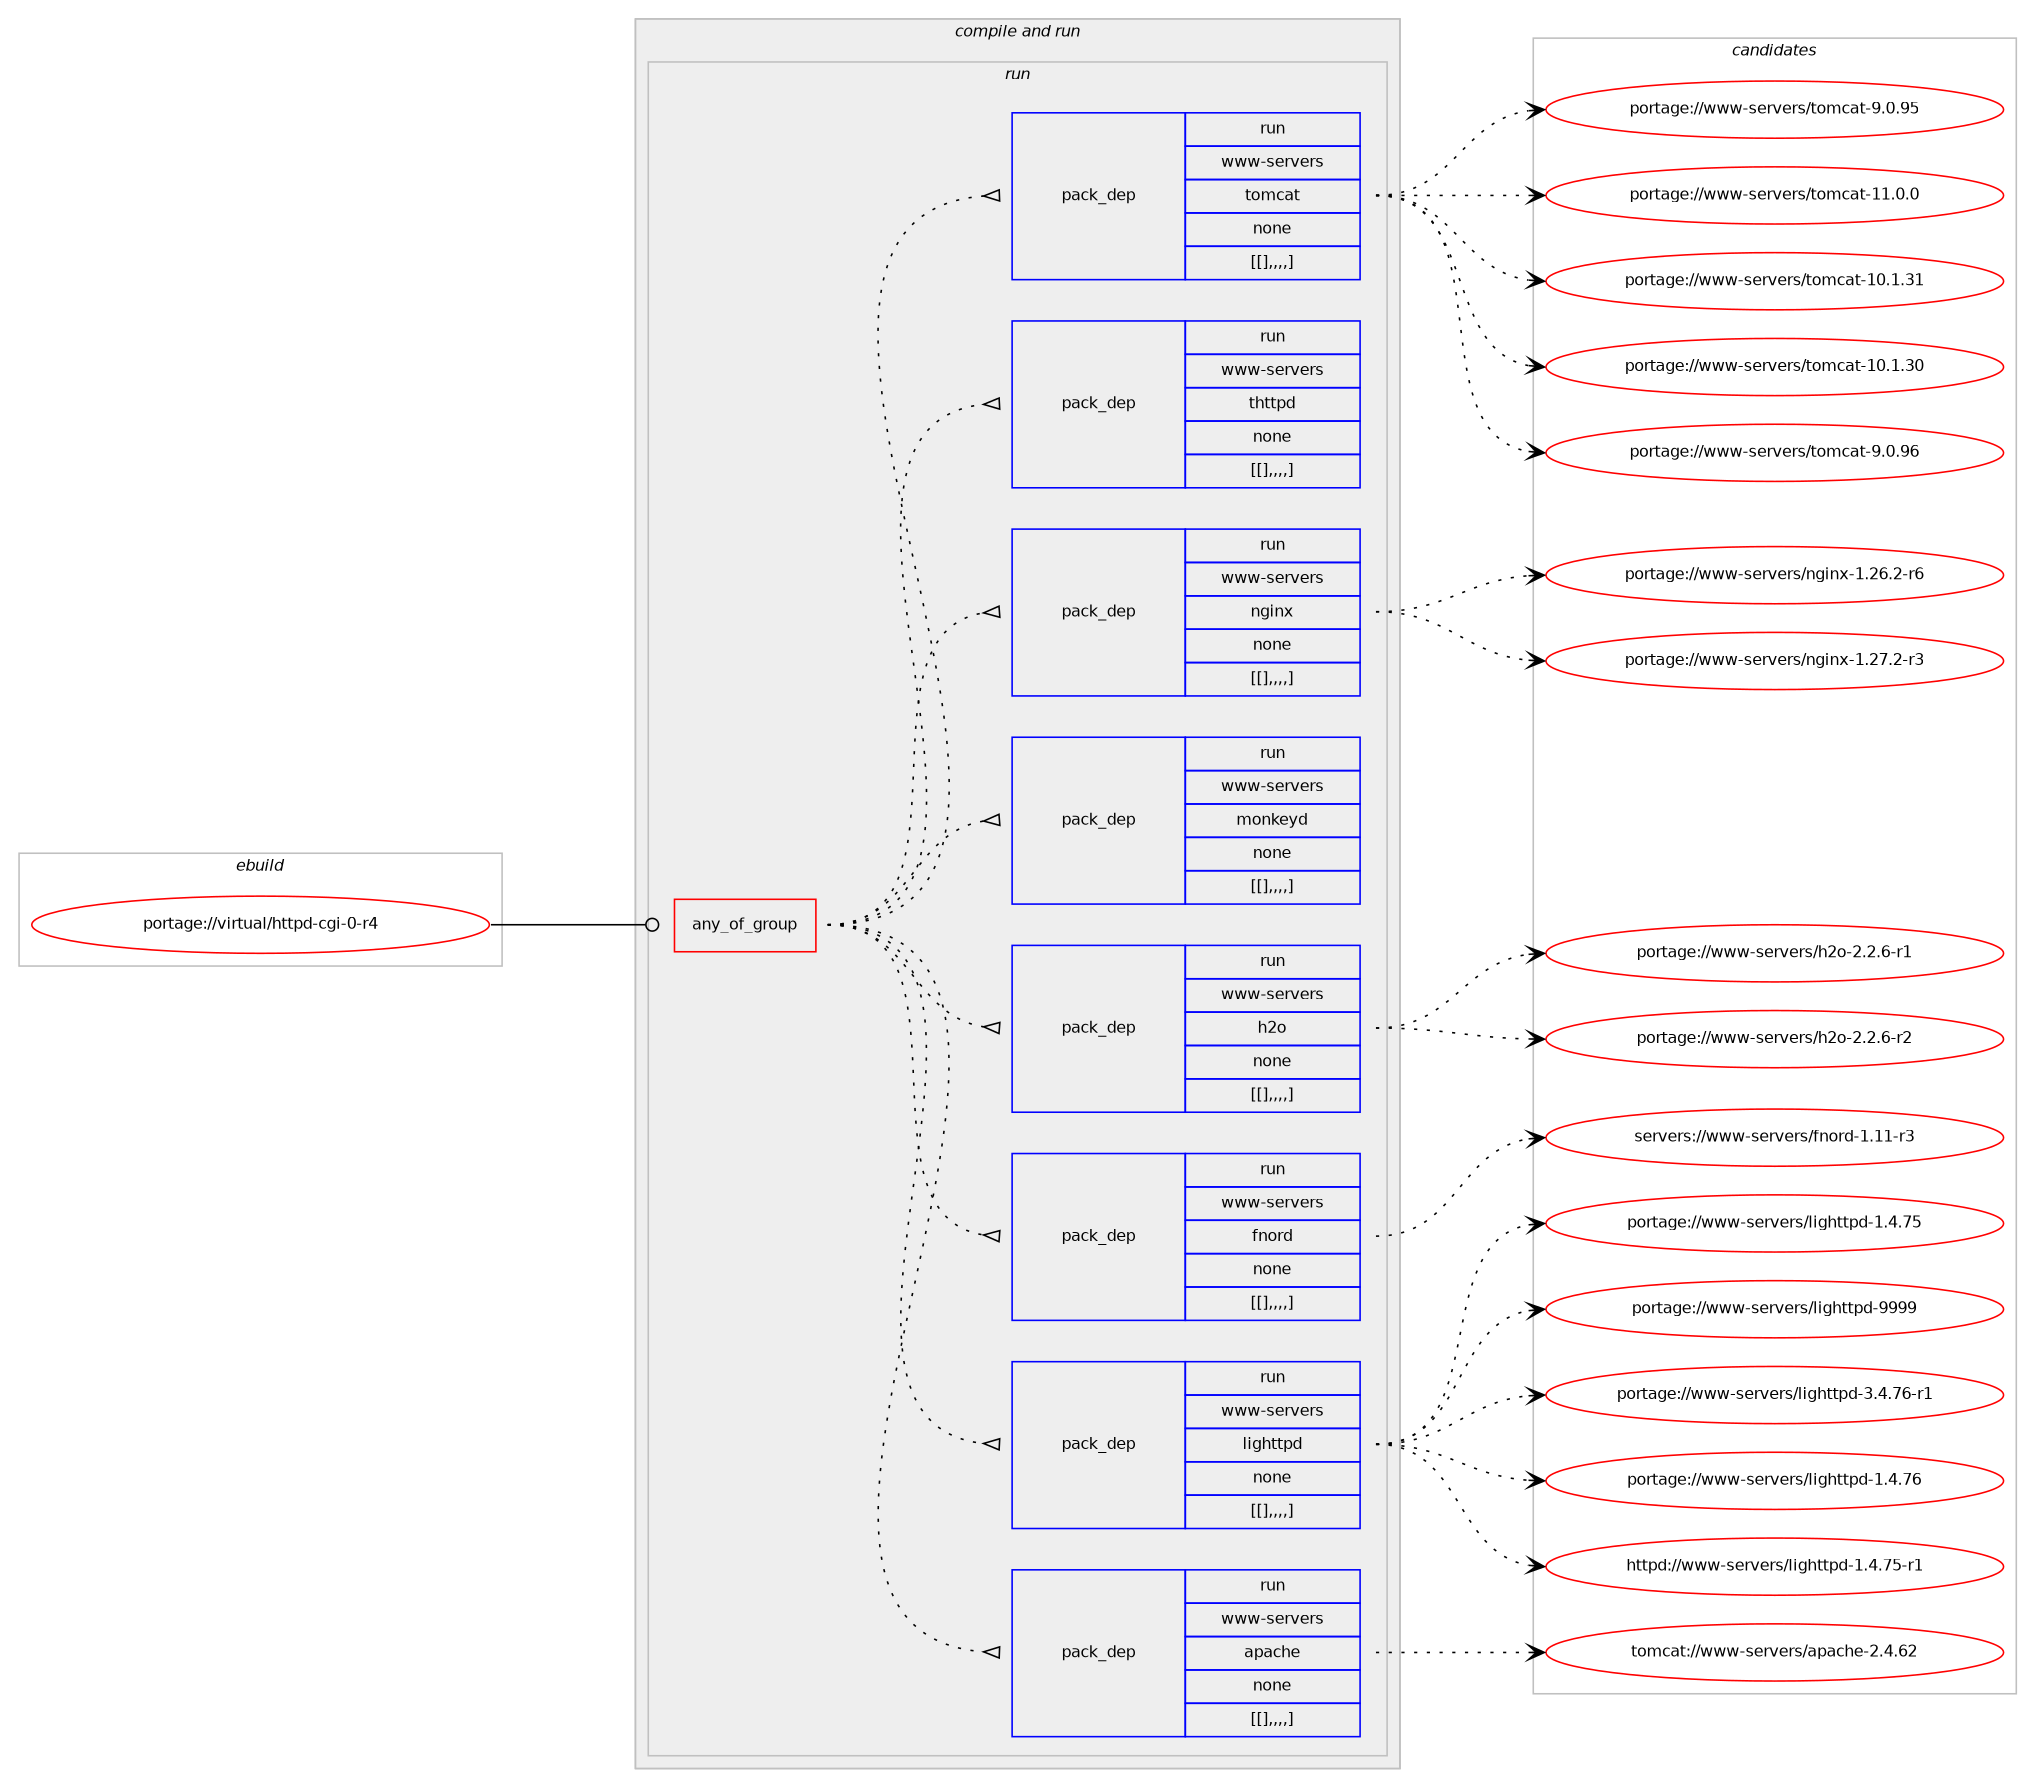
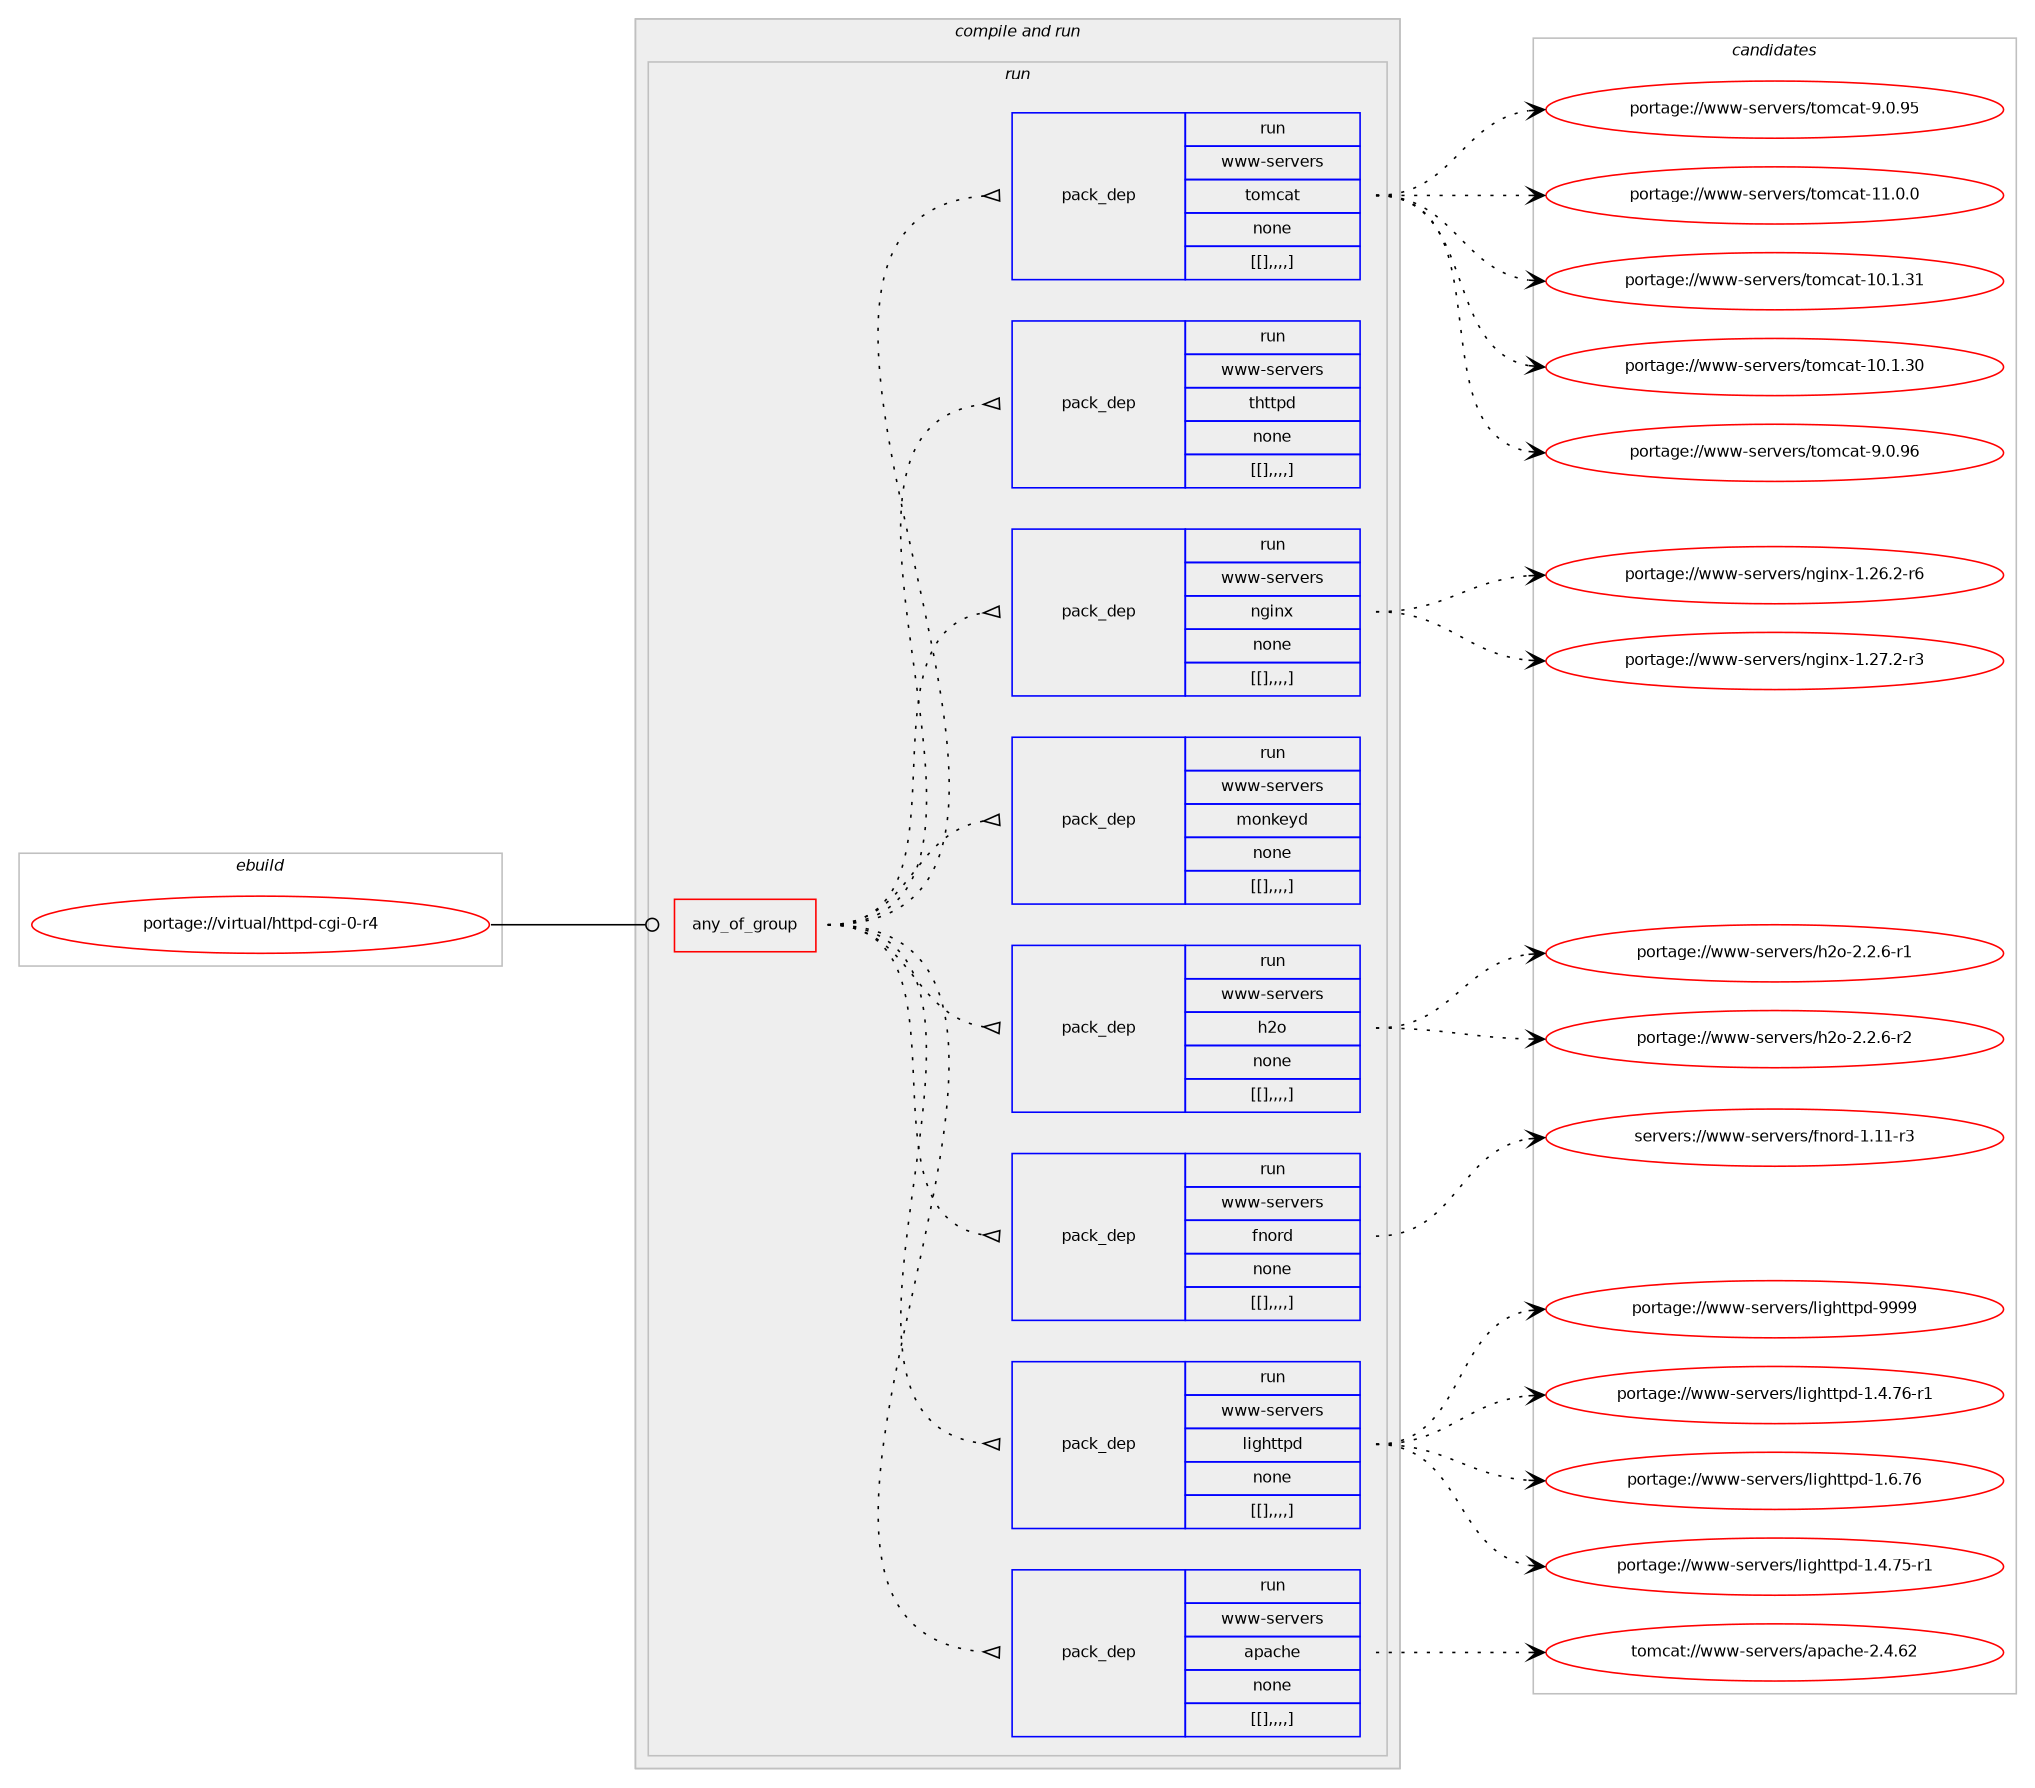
(1775, 1223) -> none
(1775, 1395) -> (1775, 1395)
(1775, 1481) -> (1775, 1481)
(1775, 1567) -> (1775, 1567)
